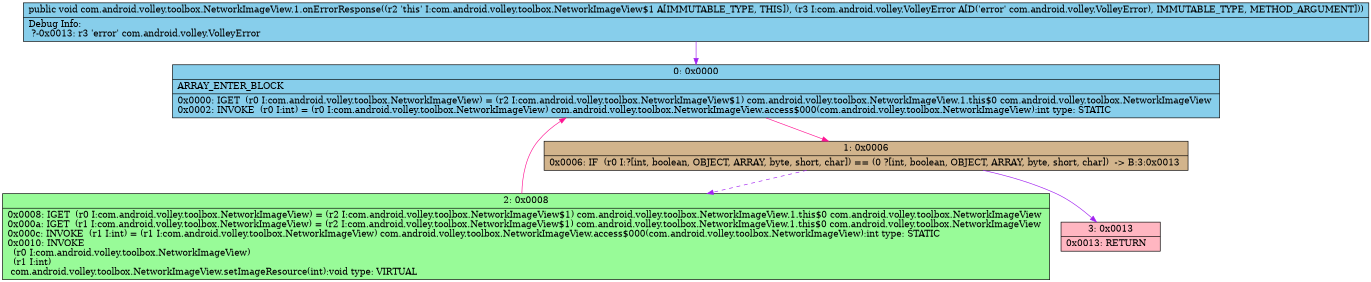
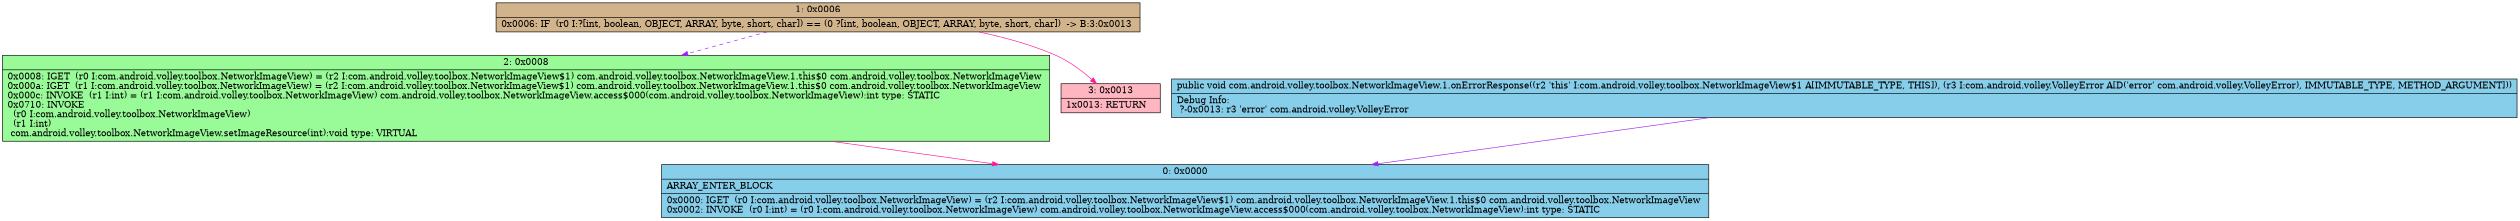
(794, 128) -> none
(1040, 187) -> (1038, 48)
(49, 244) -> (49, 105)
(1111, 244) -> (1111, 105)
